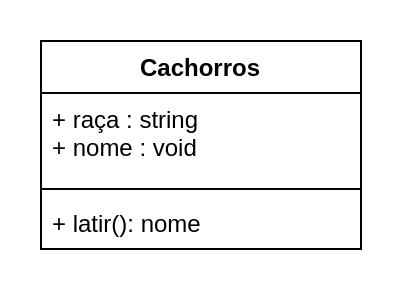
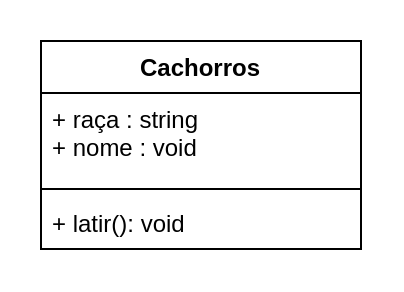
(138, 225) -> (135, 225)
